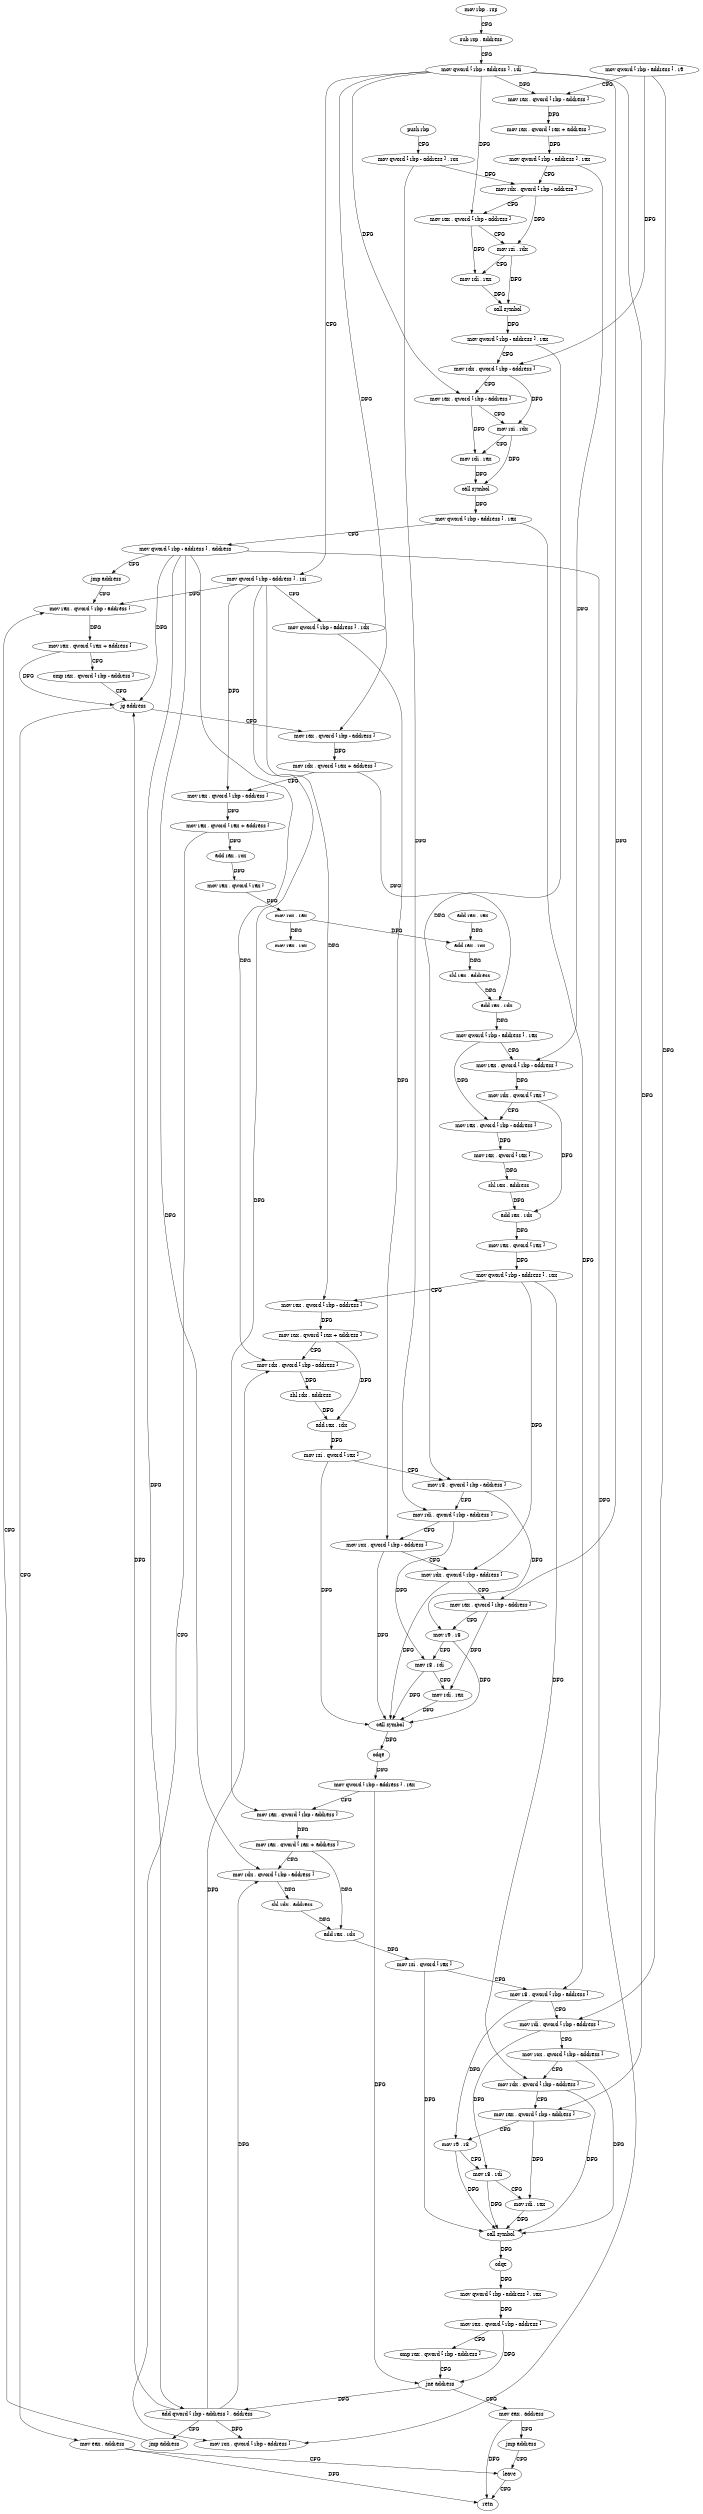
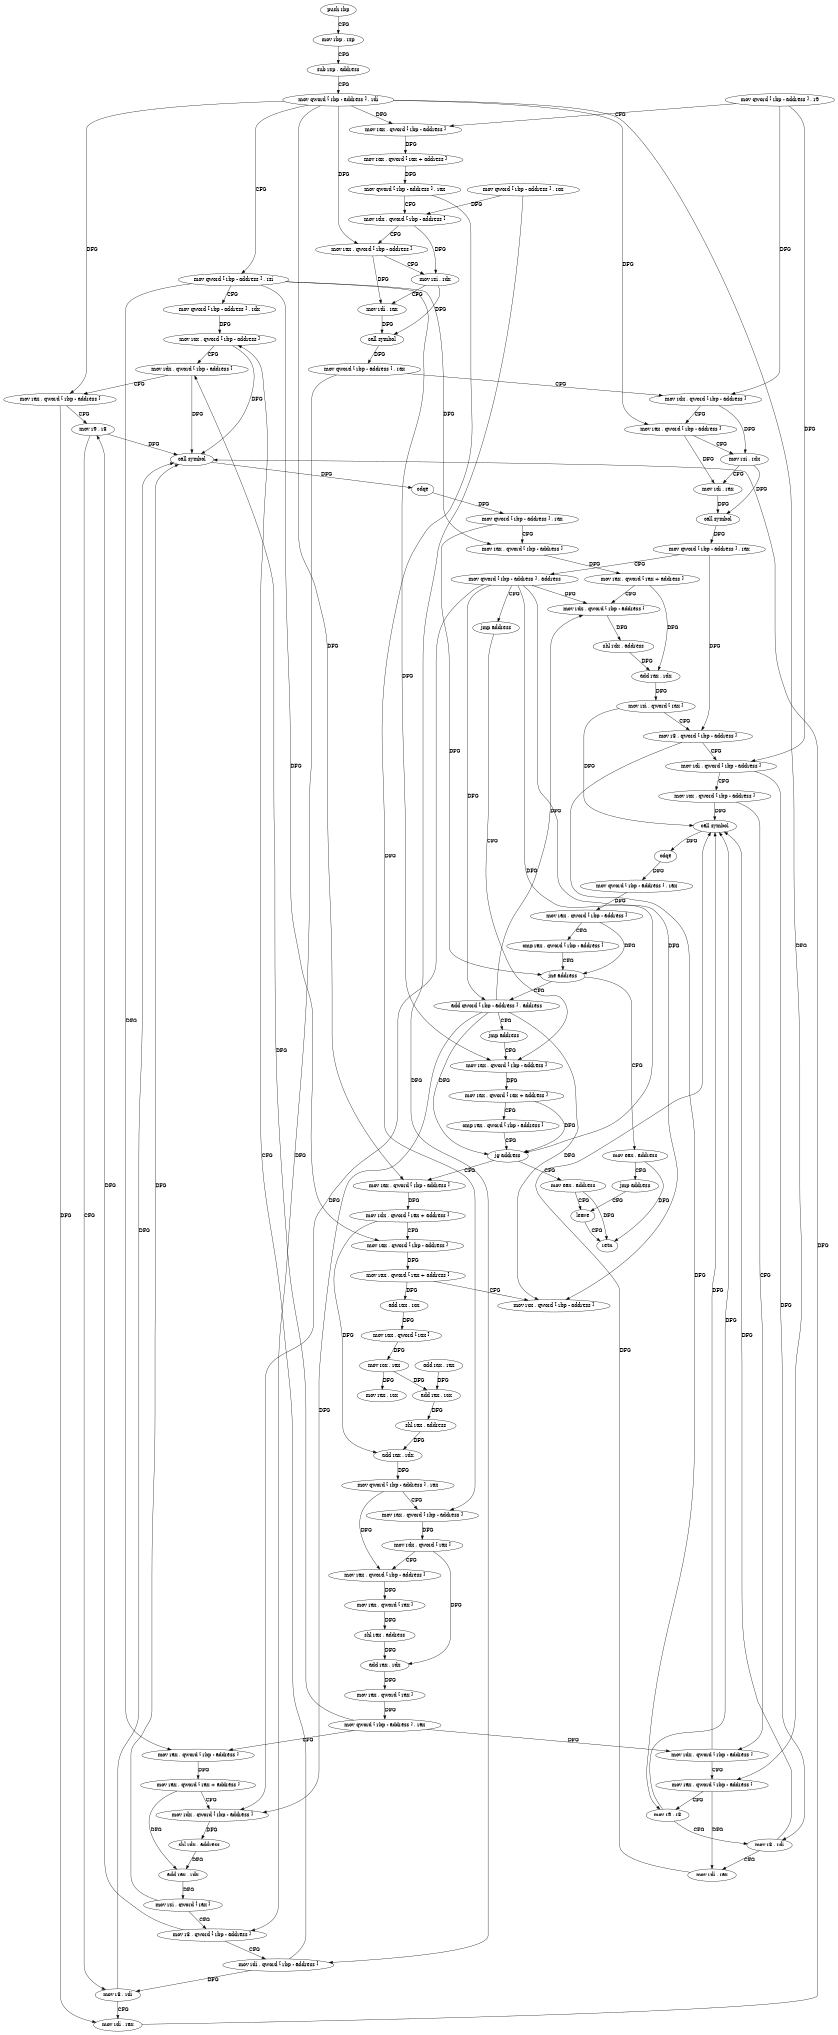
(418, 143) -> (338, 23)
(344, 2400) -> (539, 991)
